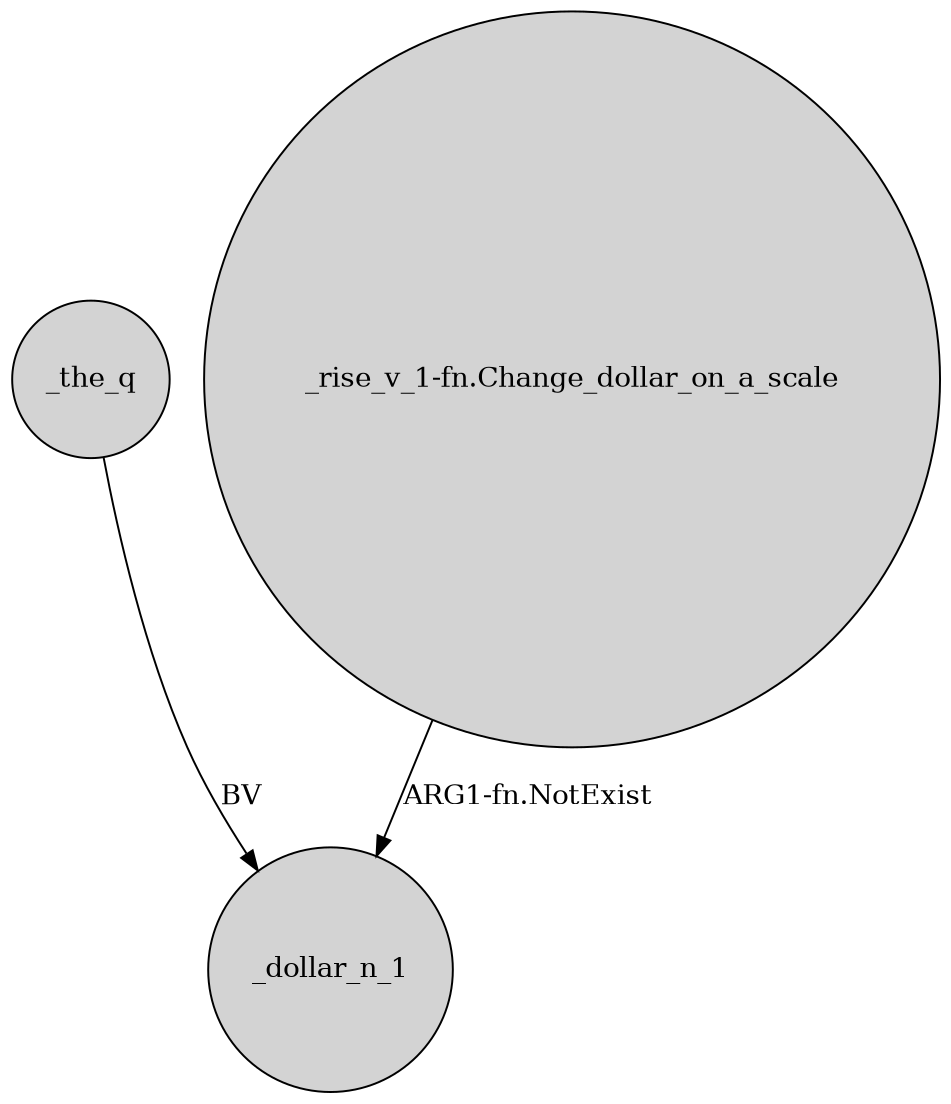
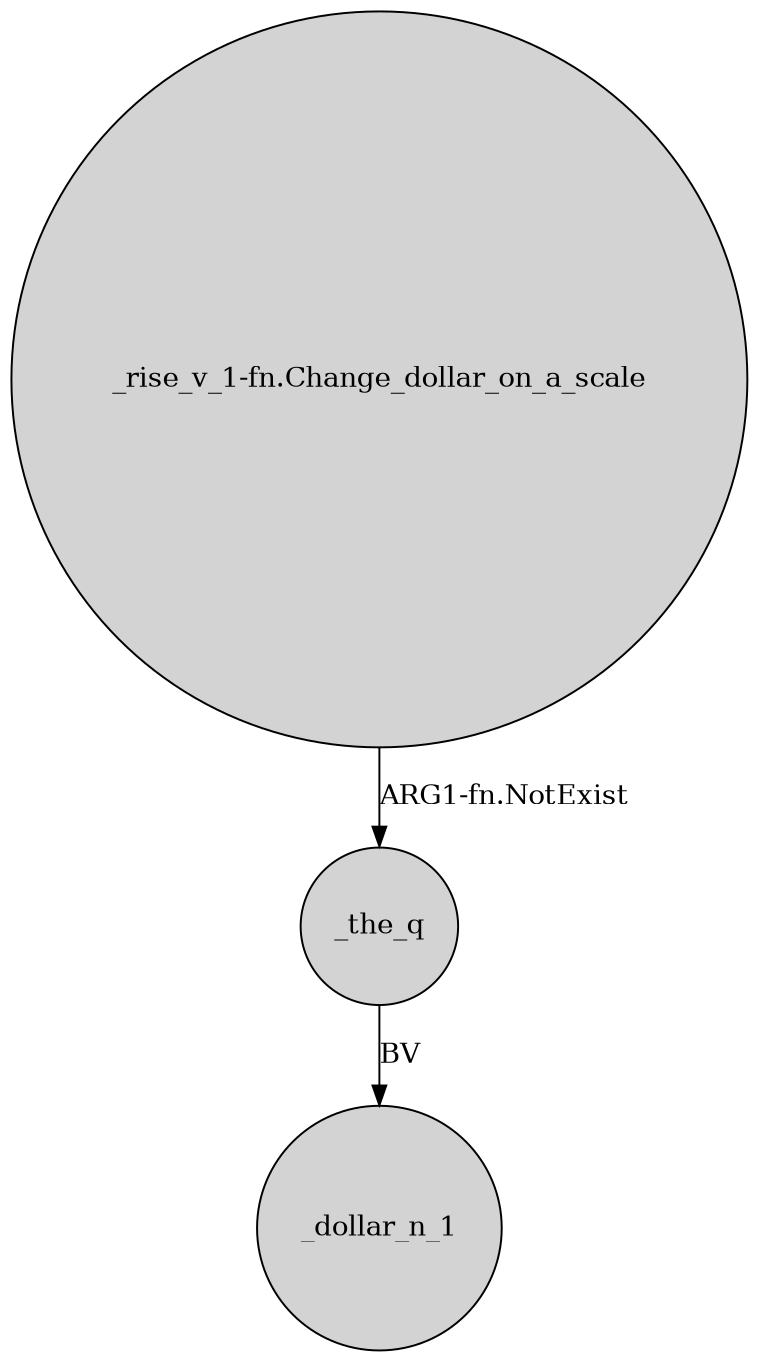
(408, 779) -> (379, 787)
